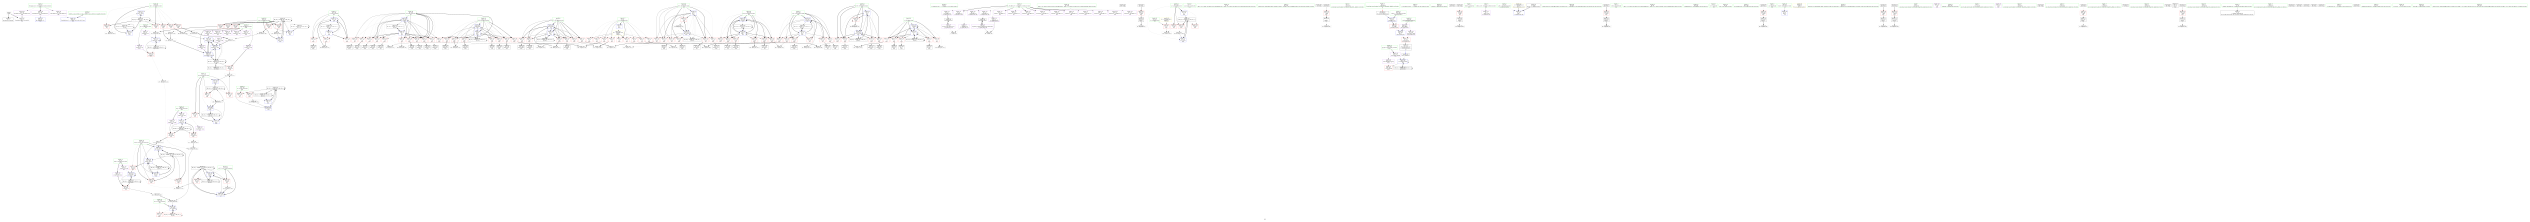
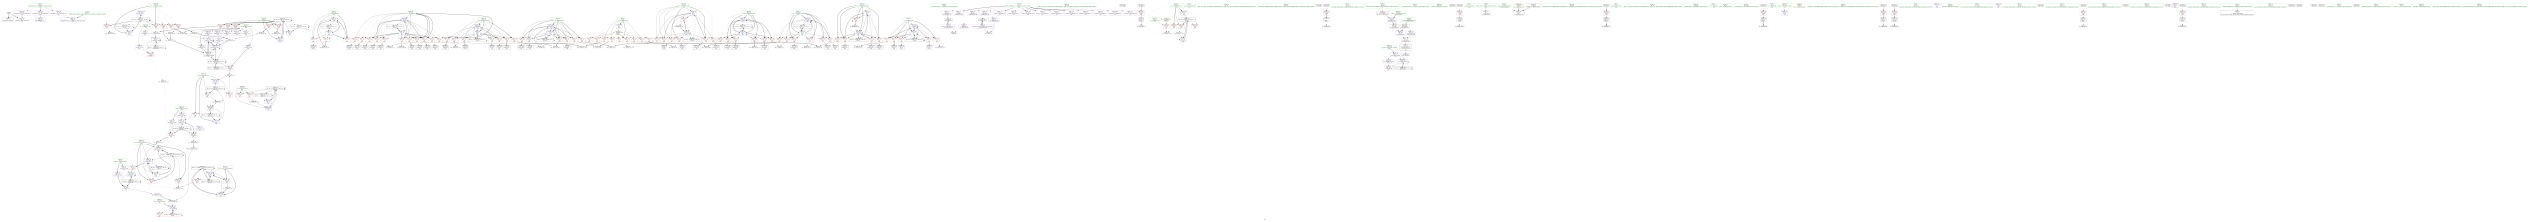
(2307, 6) -> none
